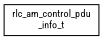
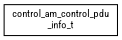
(52, 20) -> (61, 20)
